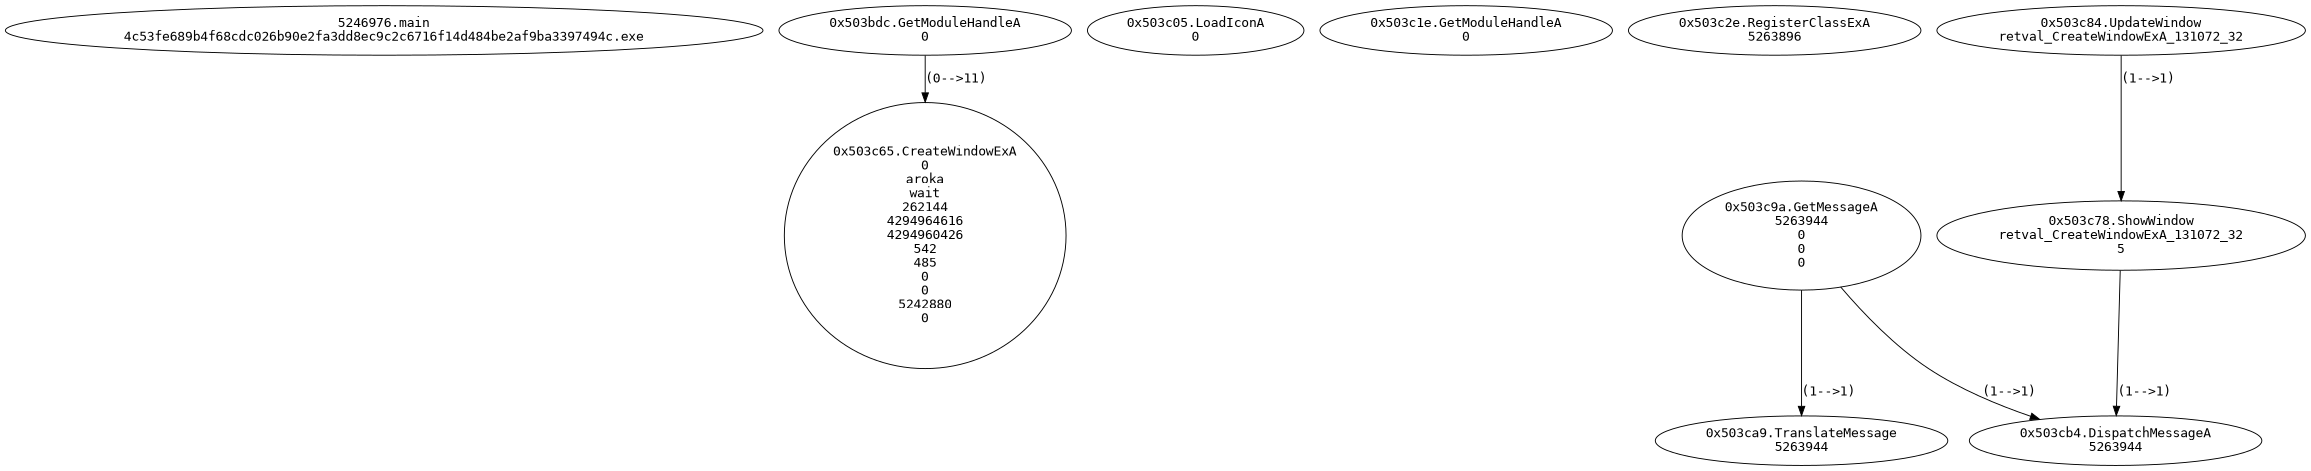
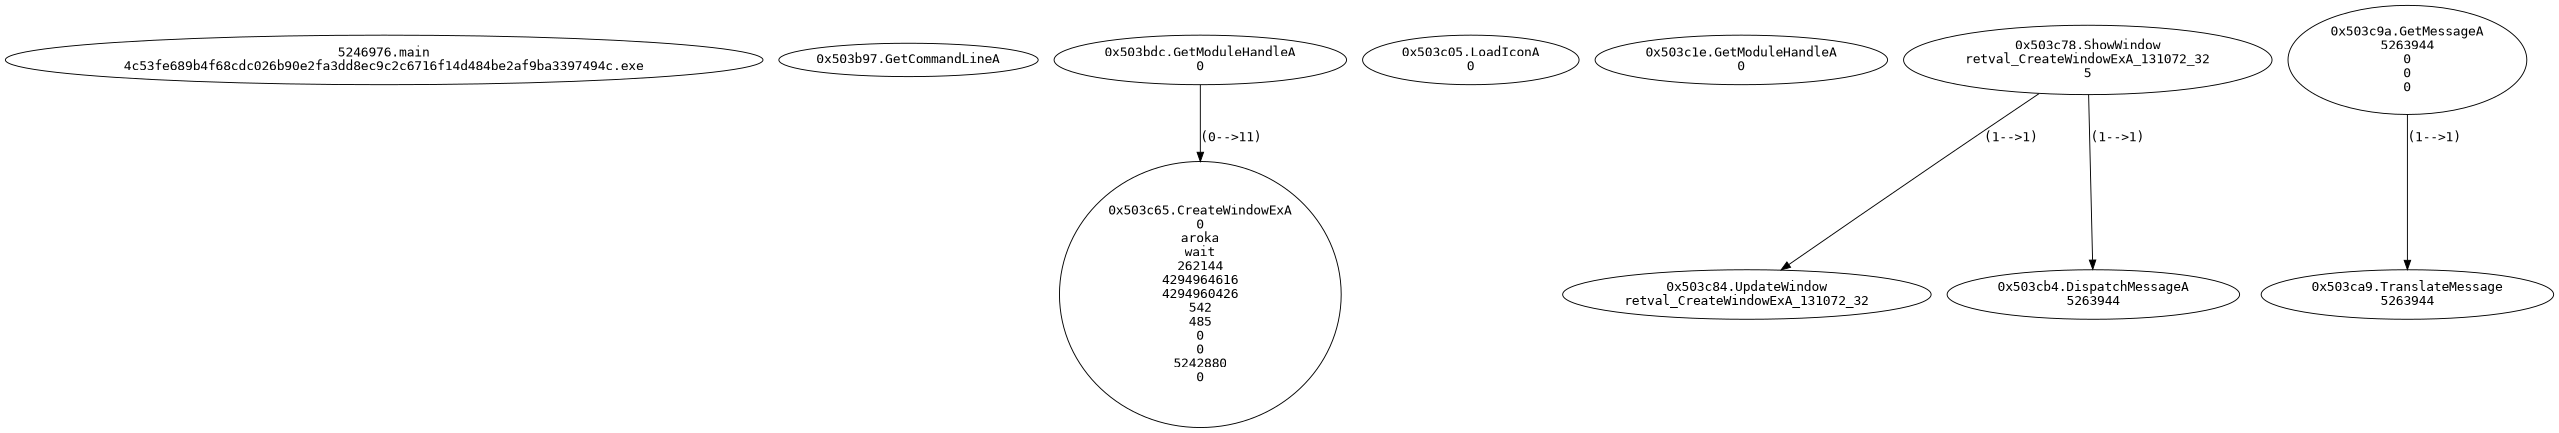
(1775, 30) -> none
none -> (909, 60)
(2121, 123) -> (1914, 179)
(1926, 366) -> none
